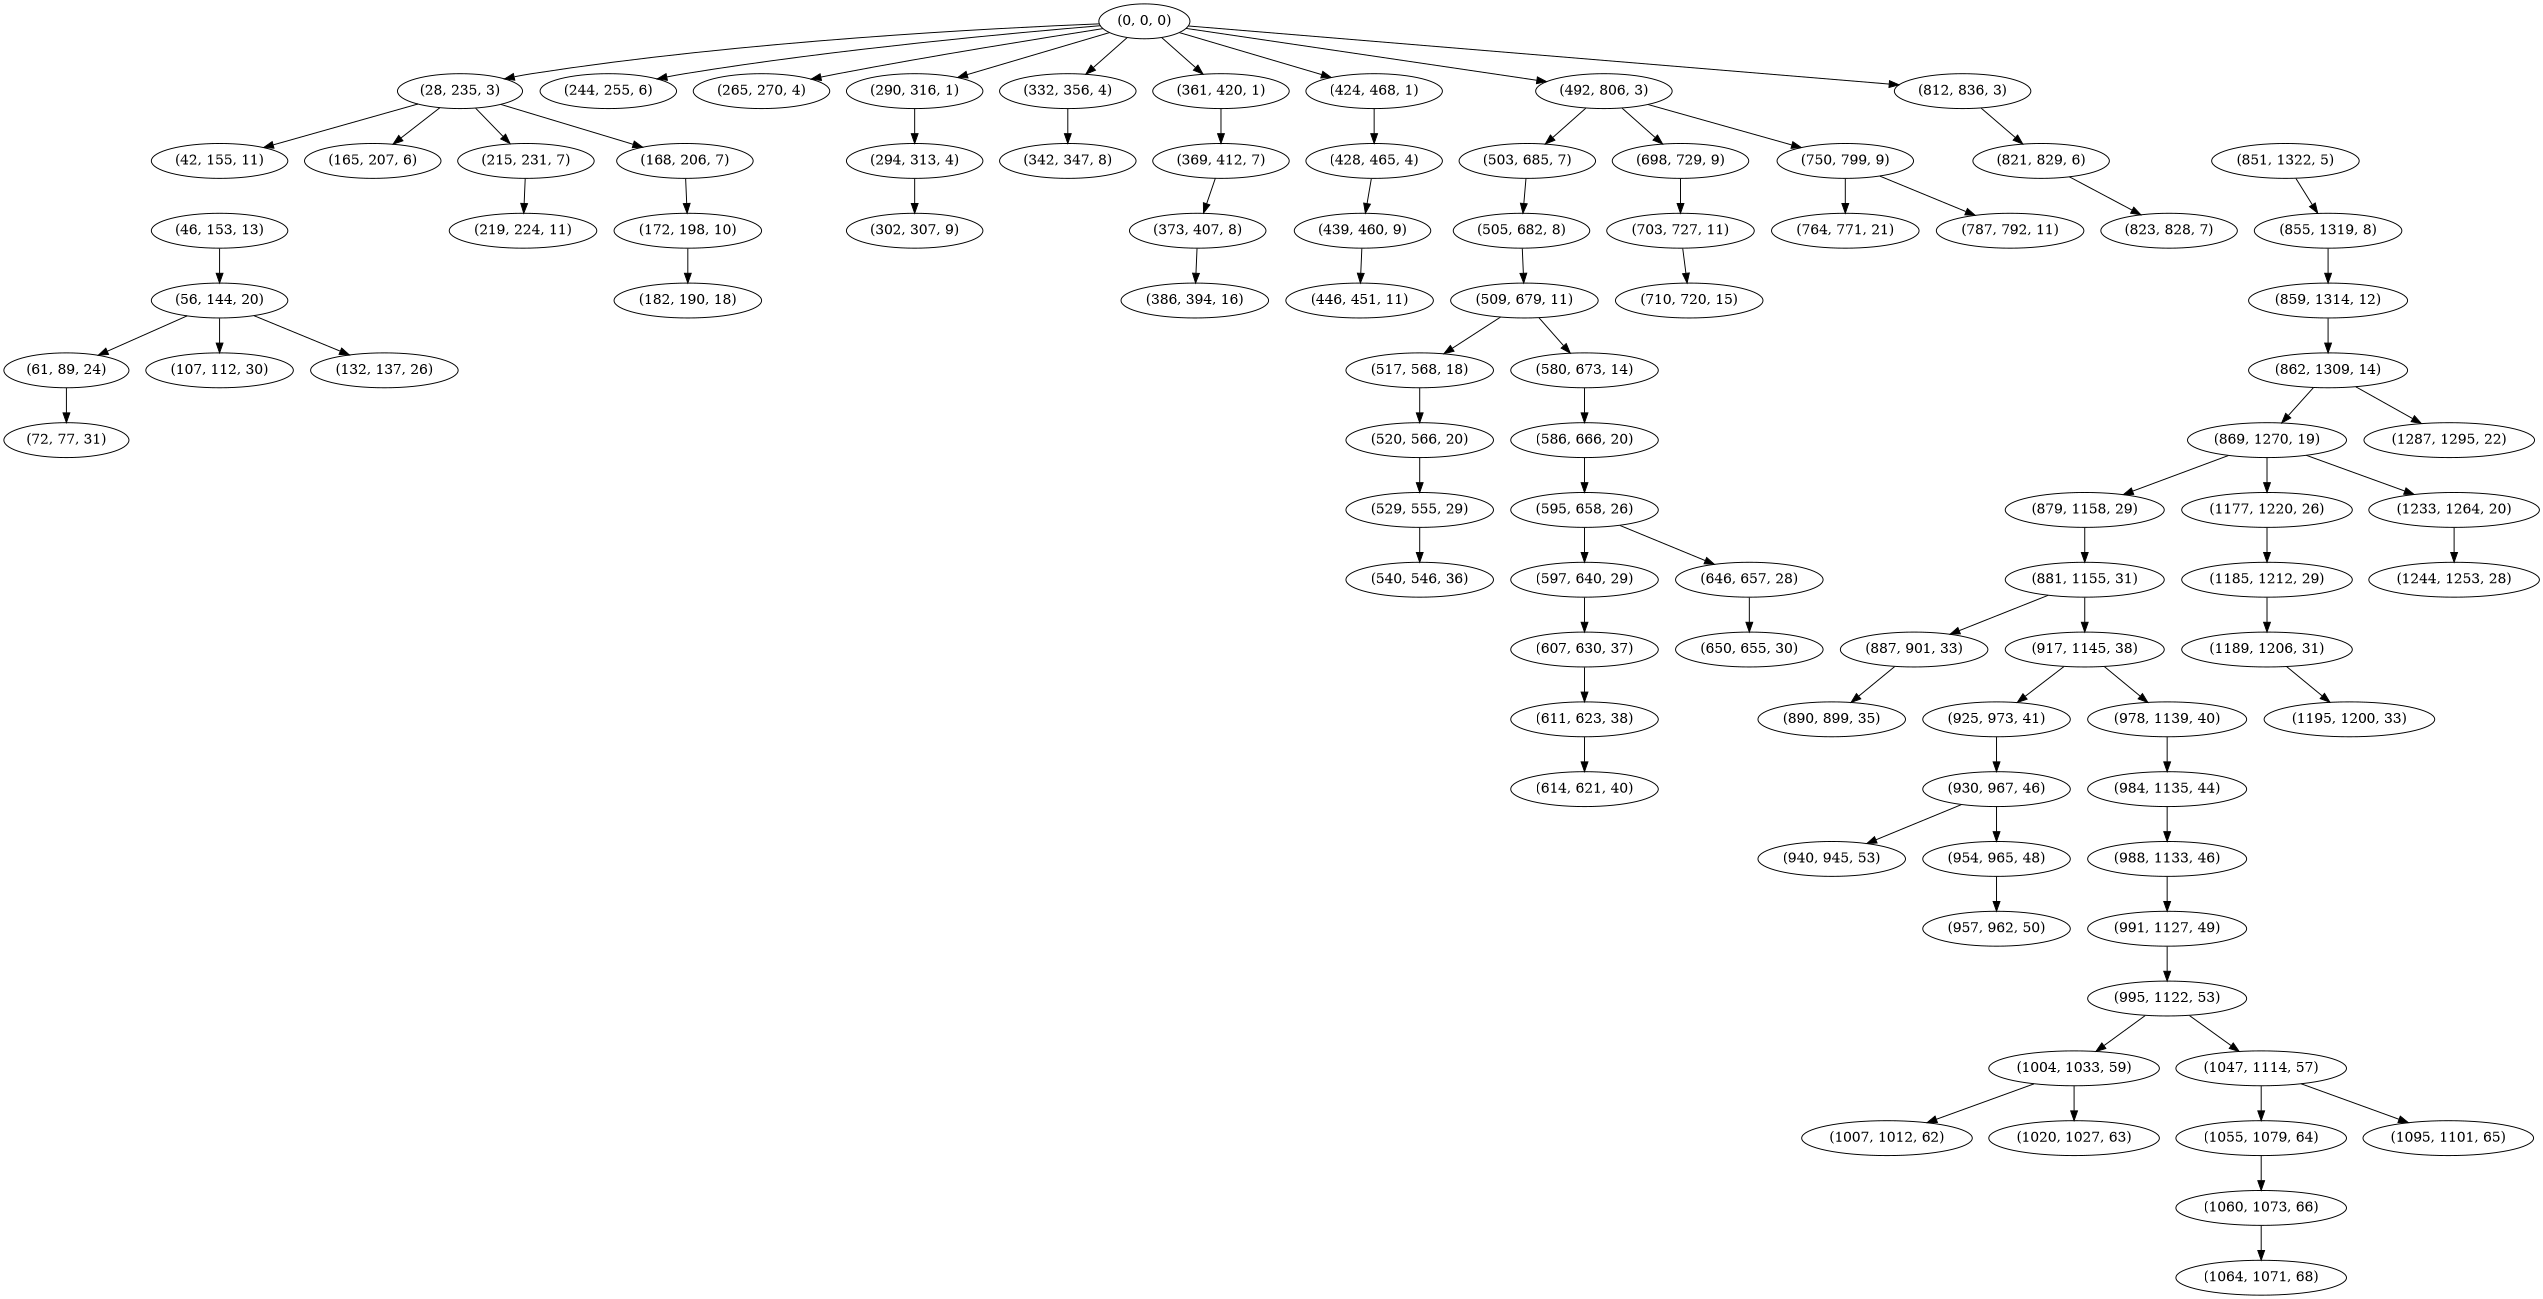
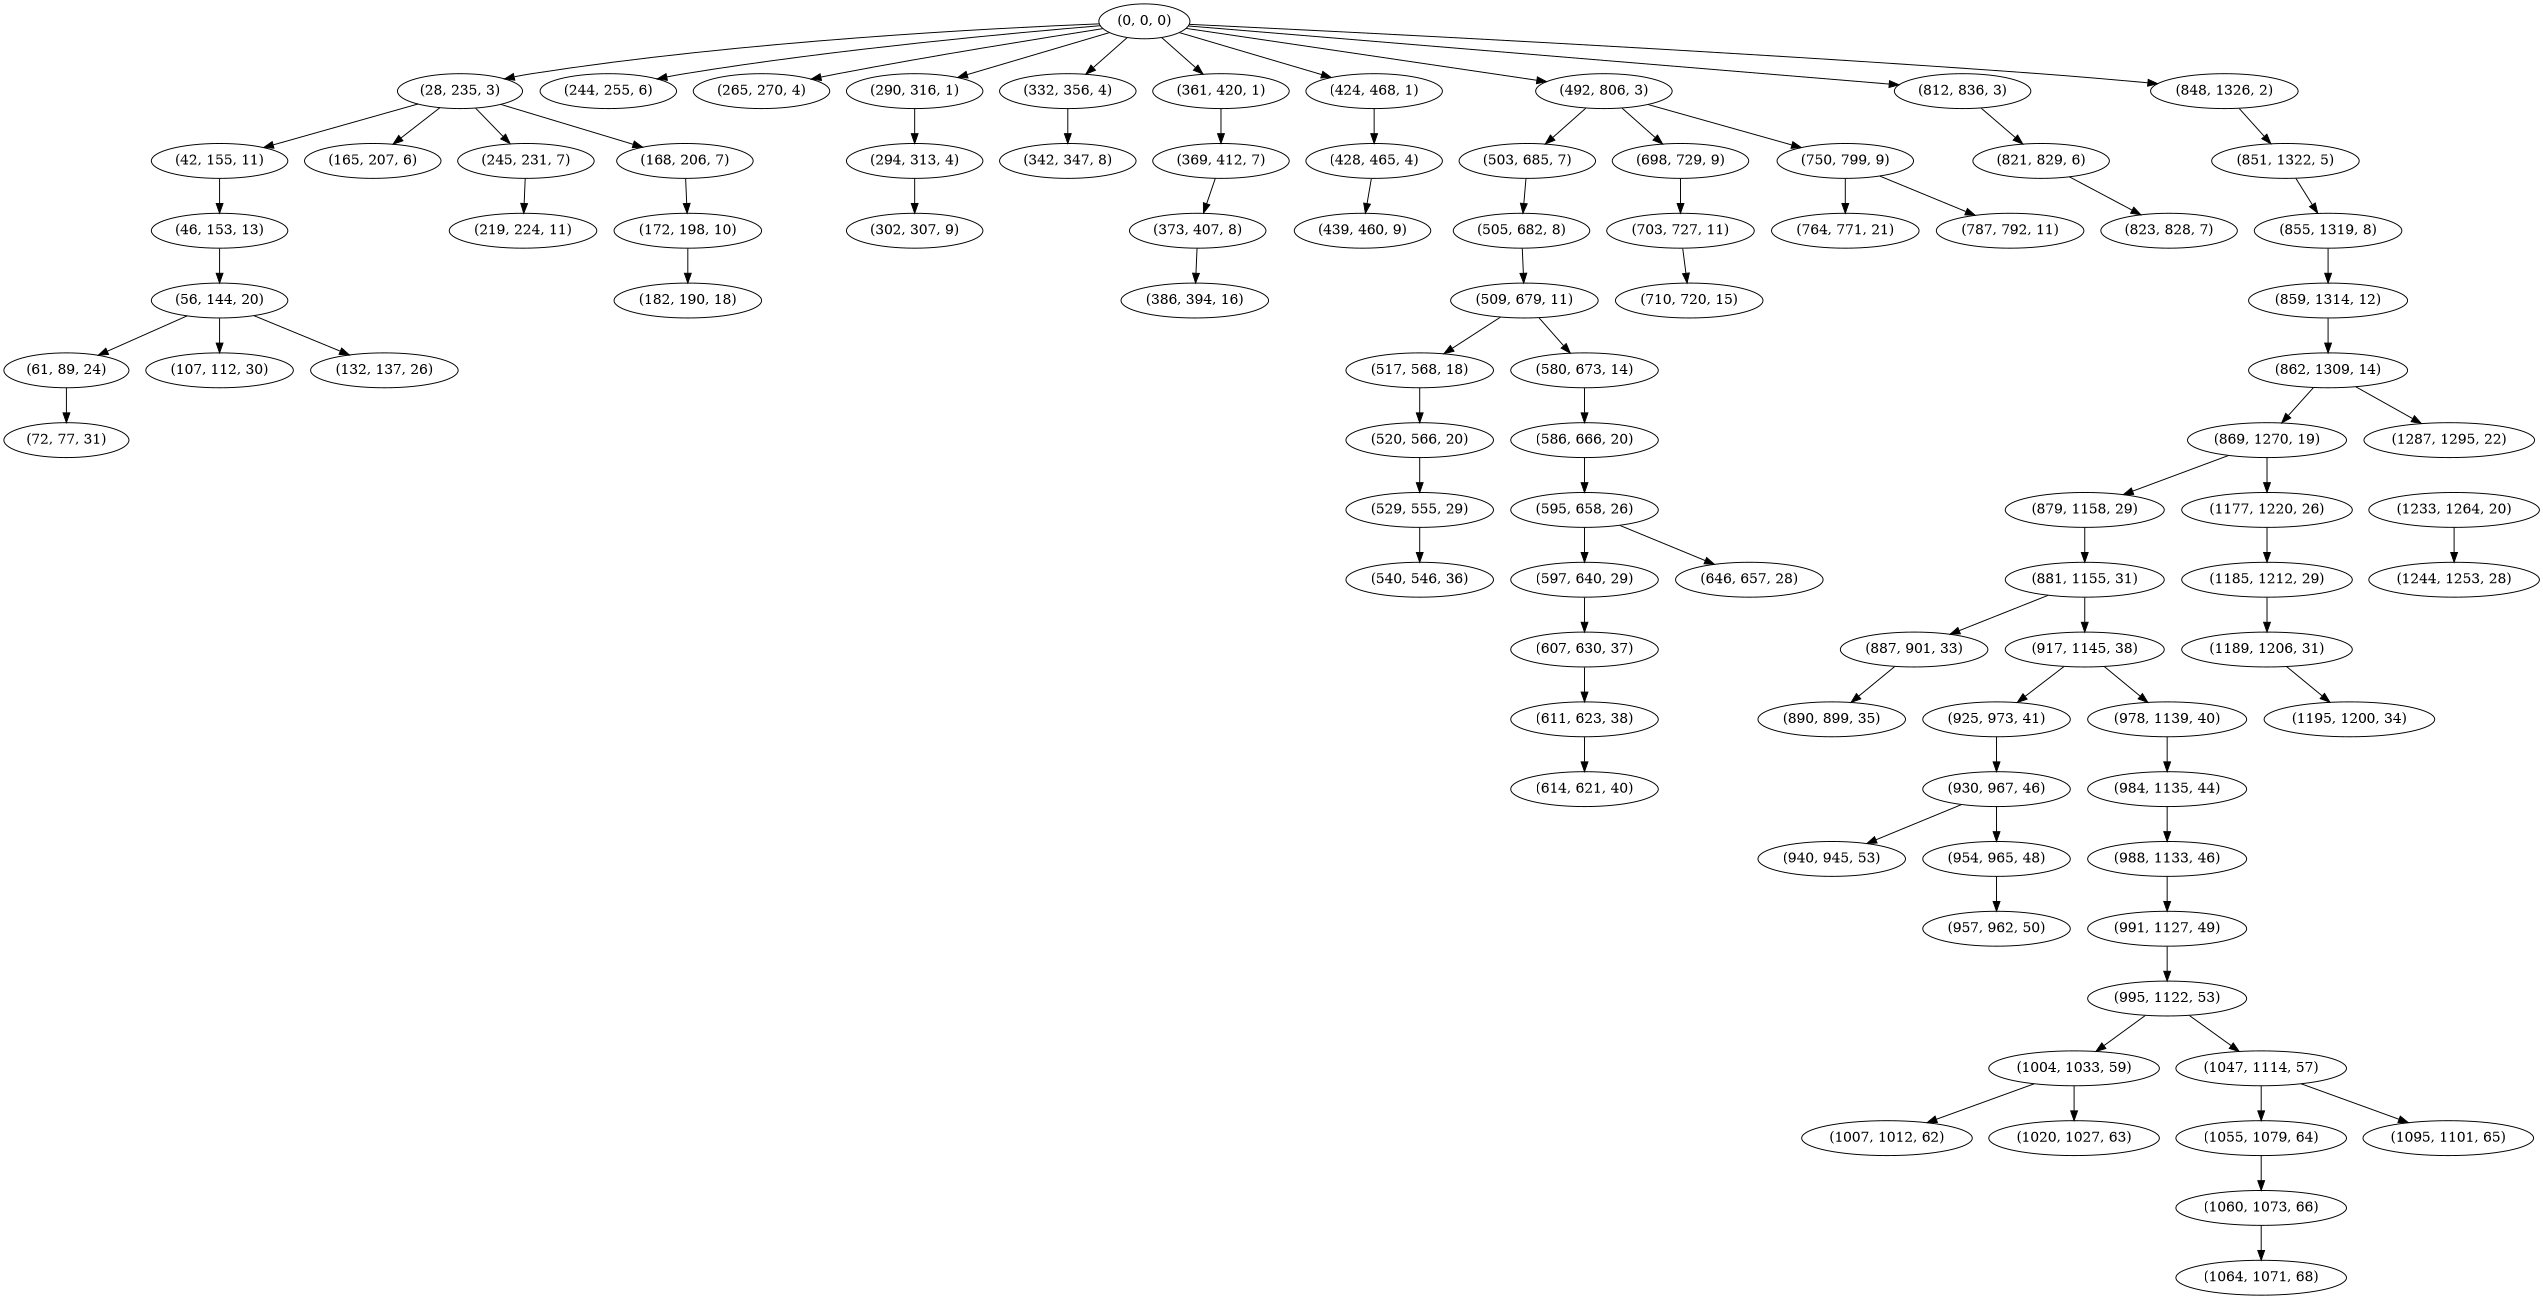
none -> (2224, 91)
(526, 161) -> (526, 161)
none -> (220, 191)
(1360, 301) -> none
(2356, 473) -> none
(1749, 650) -> none
(2349, 719) -> (2349, 719)
